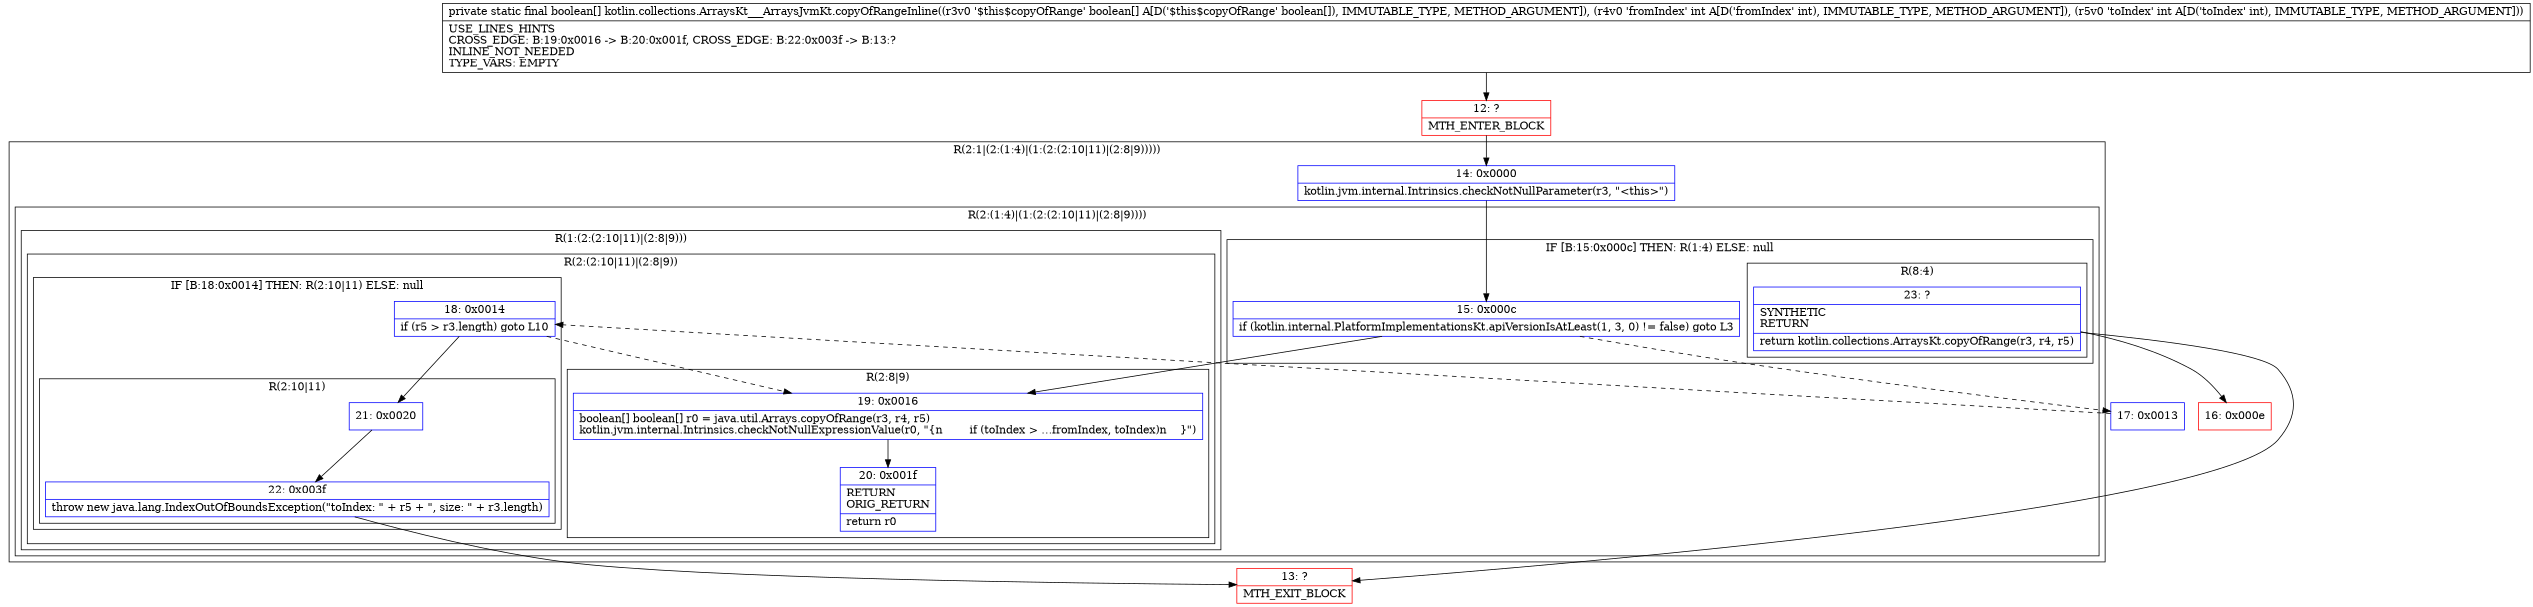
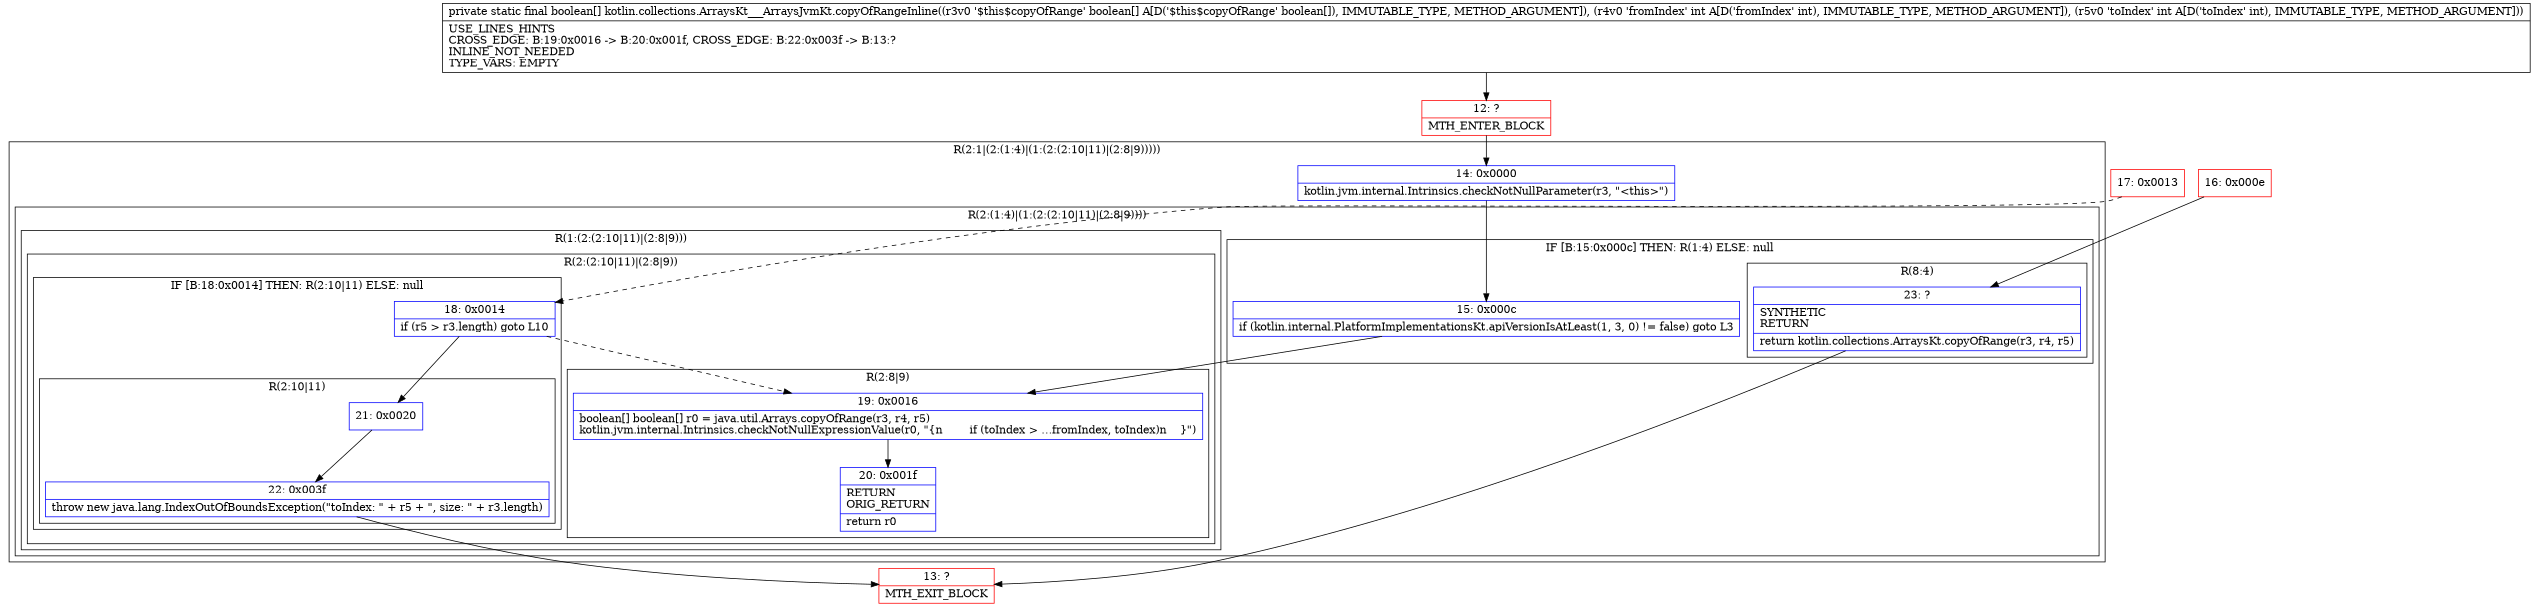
(2157, 353) -> (2111, 236)
(1841, 377) -> none
(2148, 416) -> (2148, 183)
